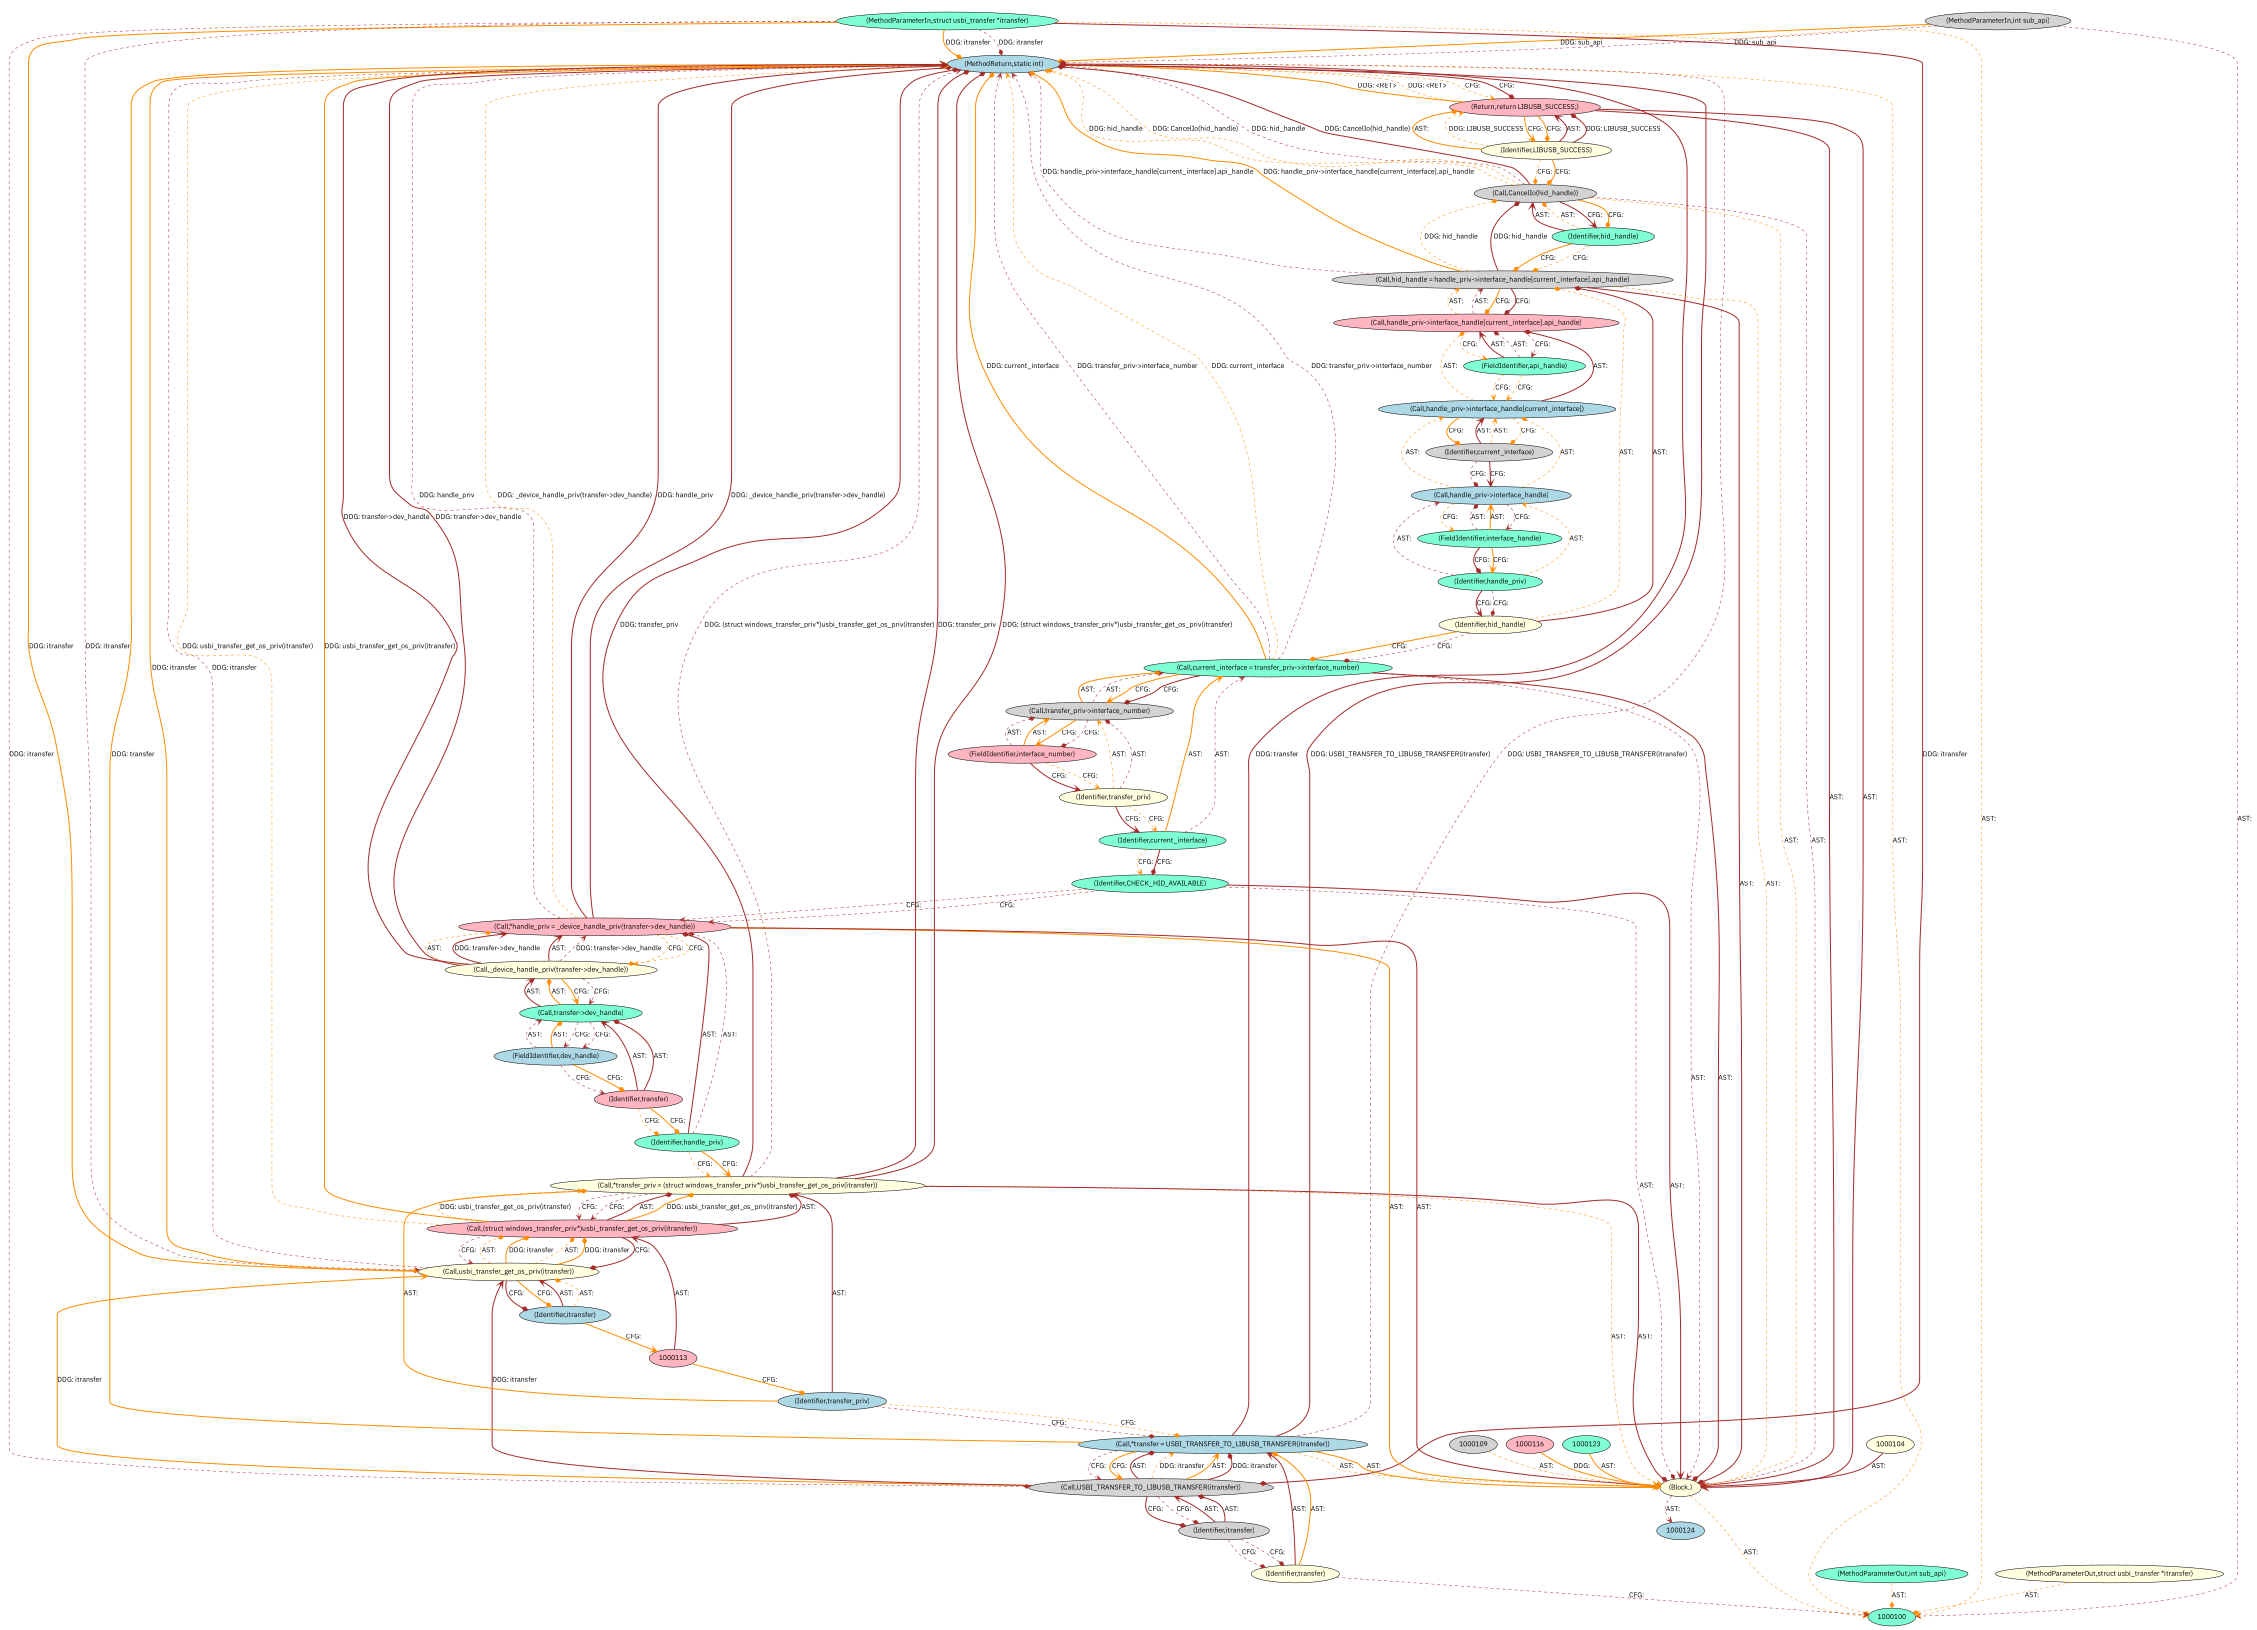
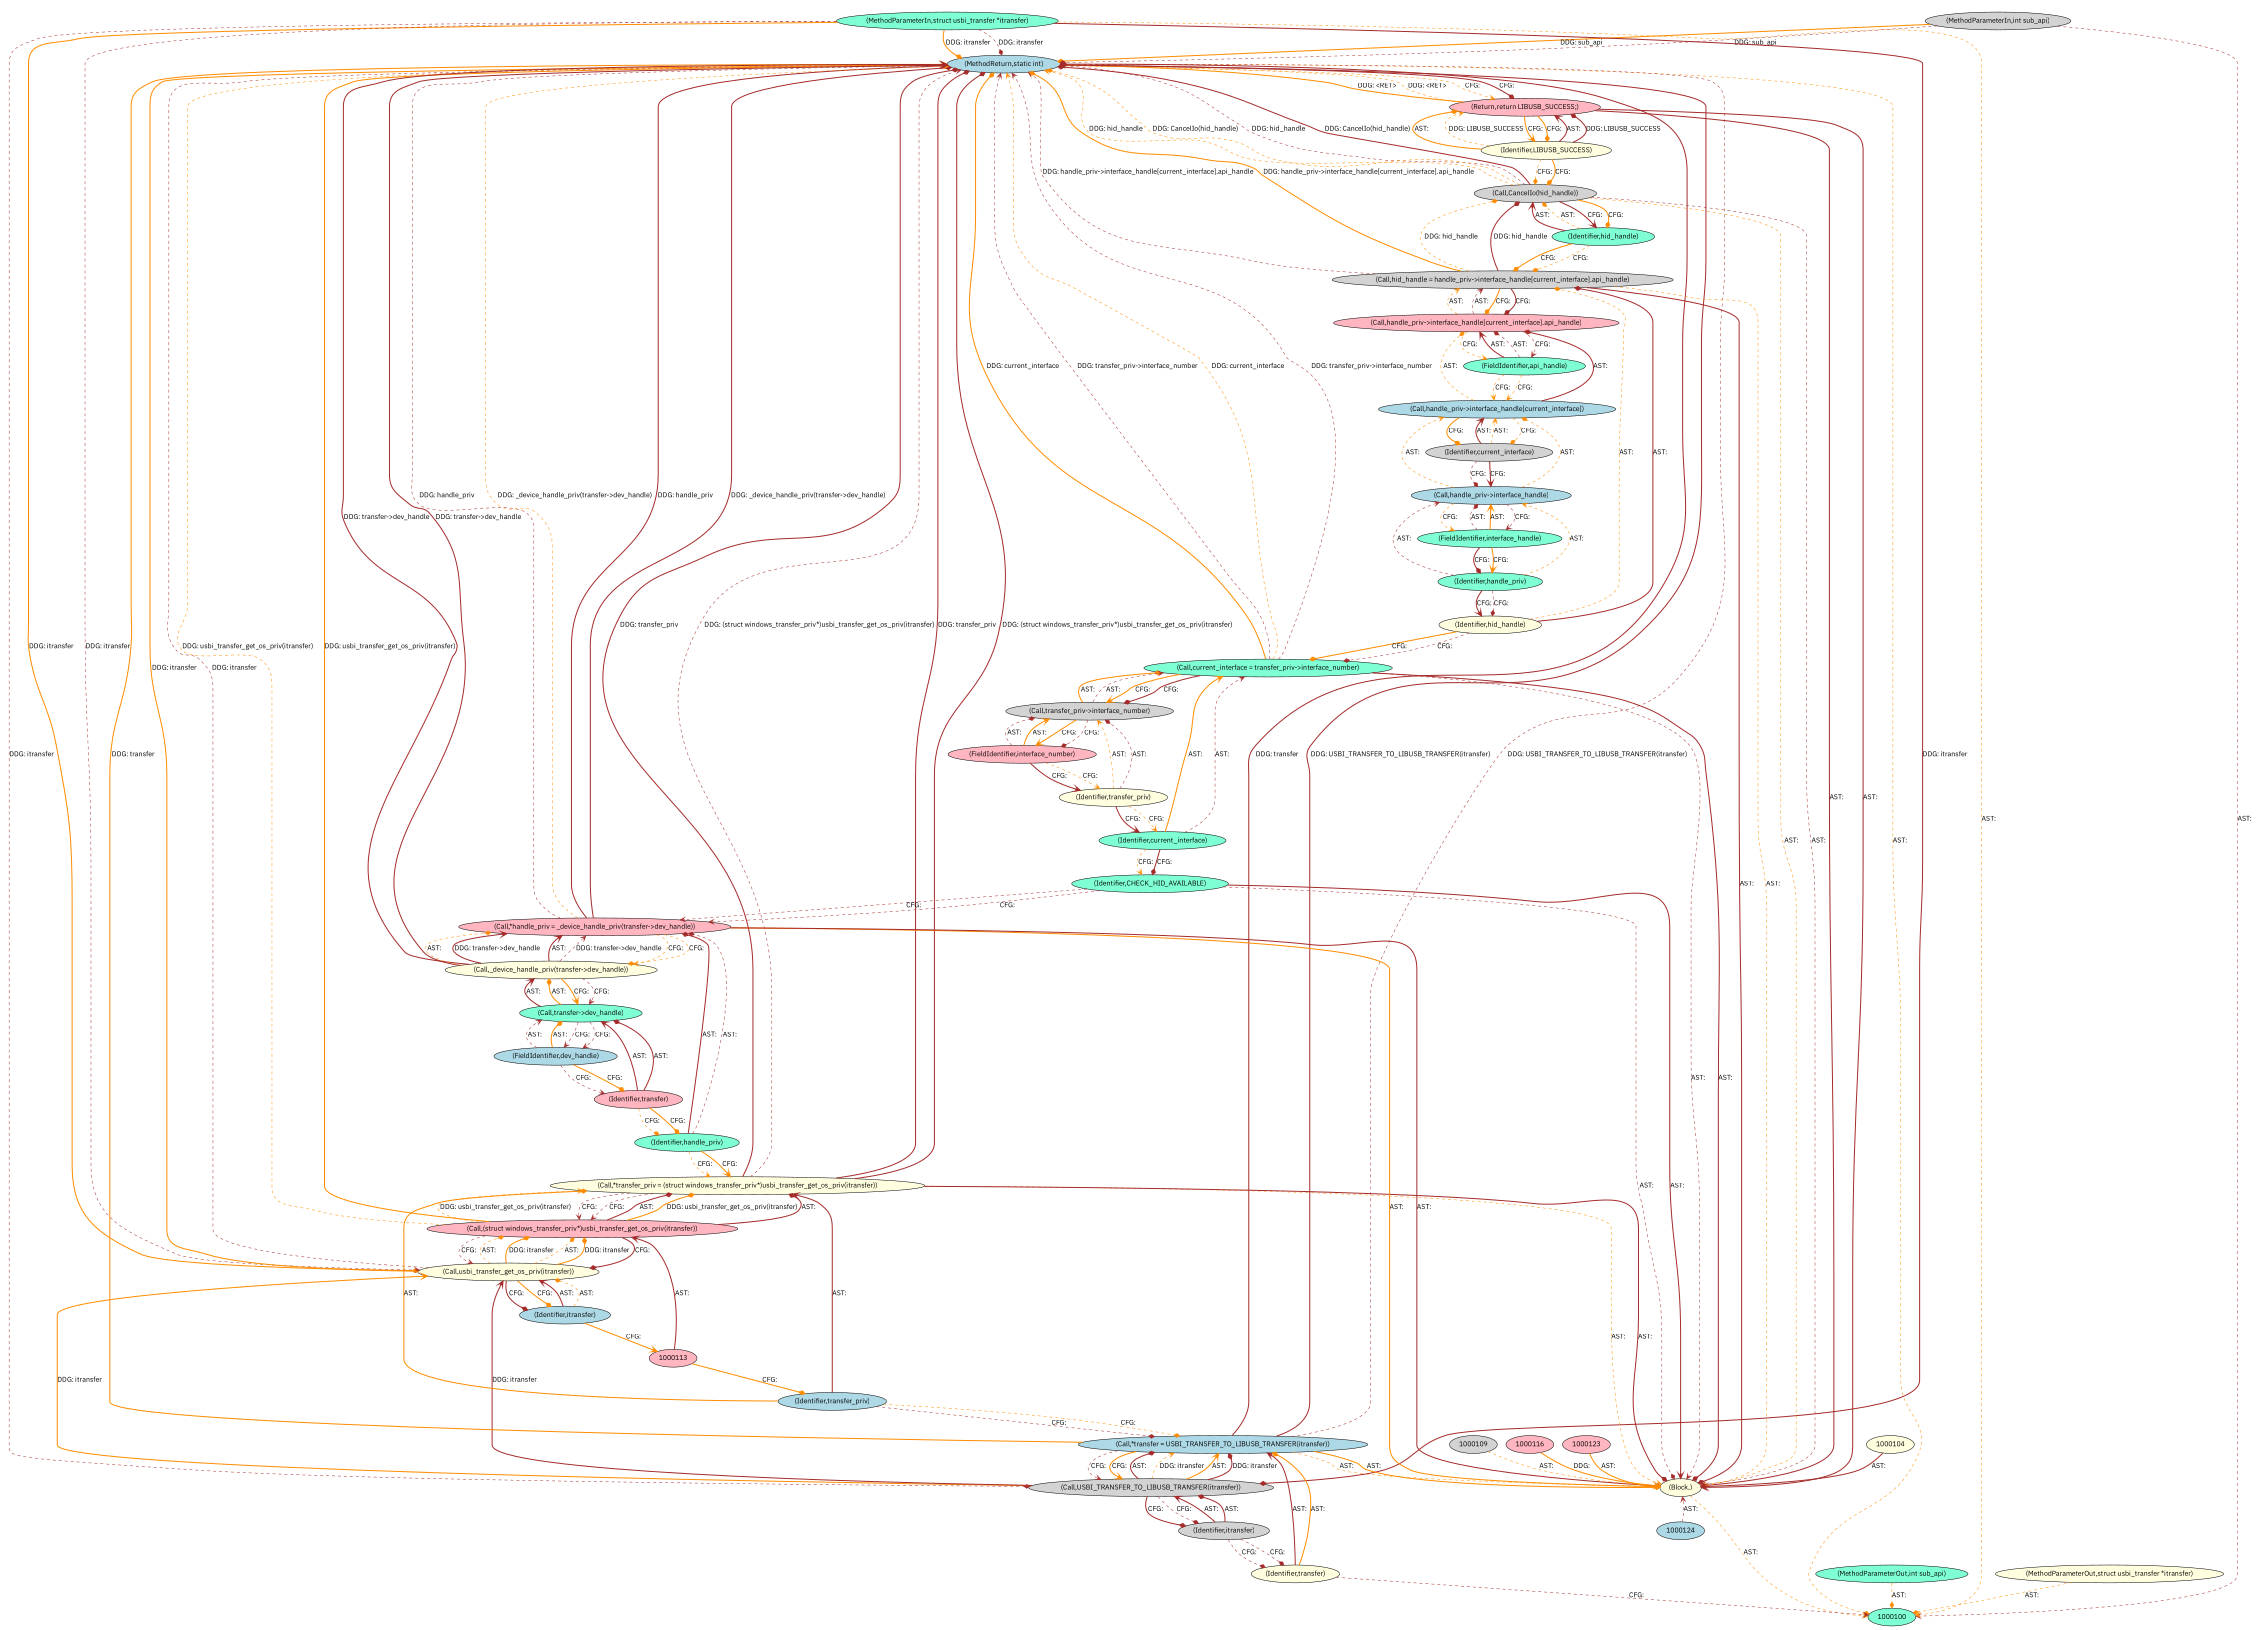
(1586, 1445) -> (1586, 1445)
(1613, 1477) -> (1613, 1477)
(1665, 1507) -> (1684, 1512)
